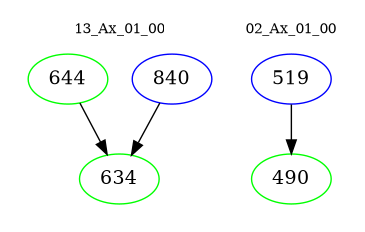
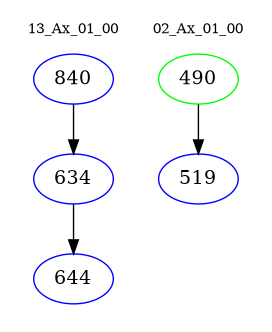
(68, 79) -> (74, 279)
(291, 122) -> (198, 122)
(90, 123) -> (74, 222)
(119, 179) -> (74, 179)
